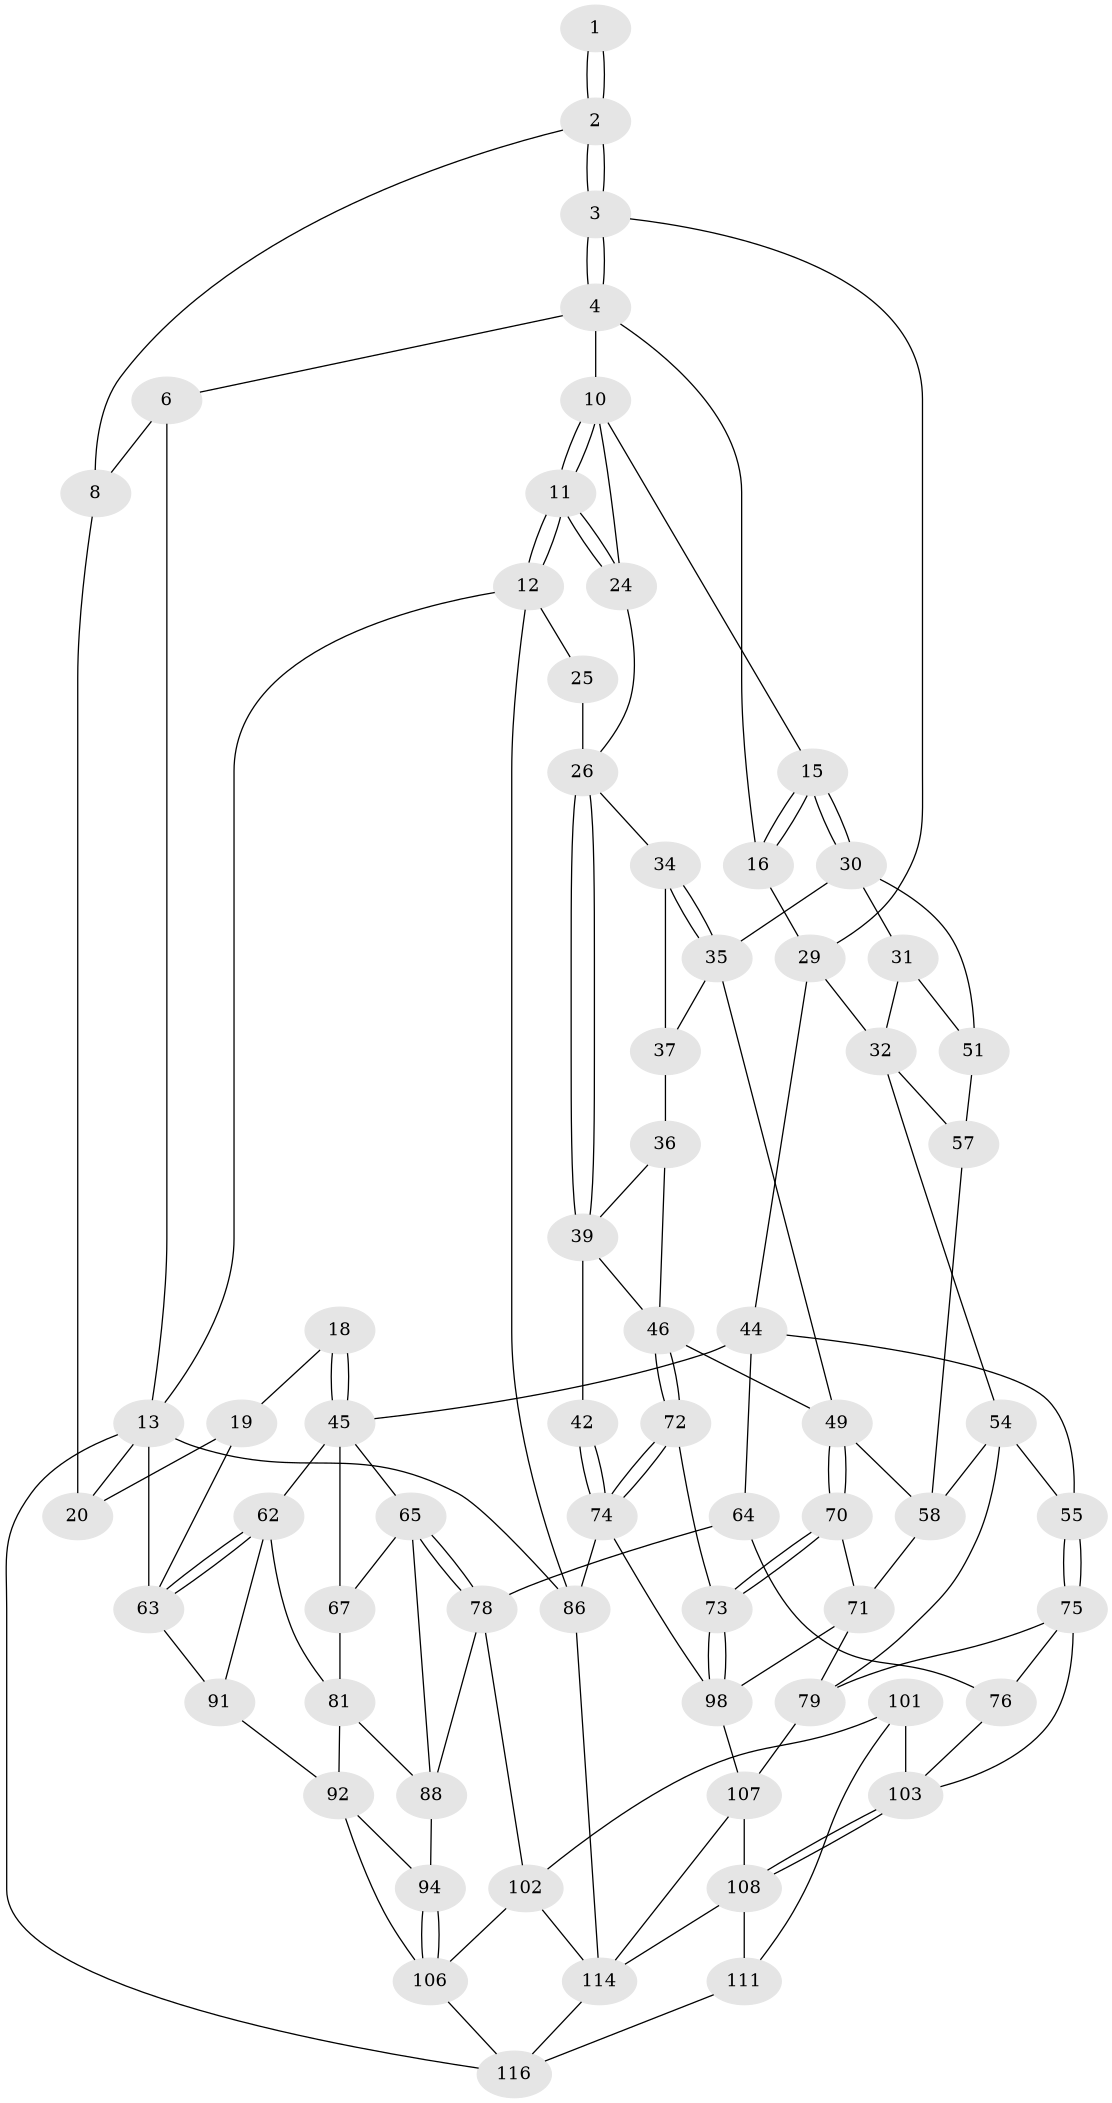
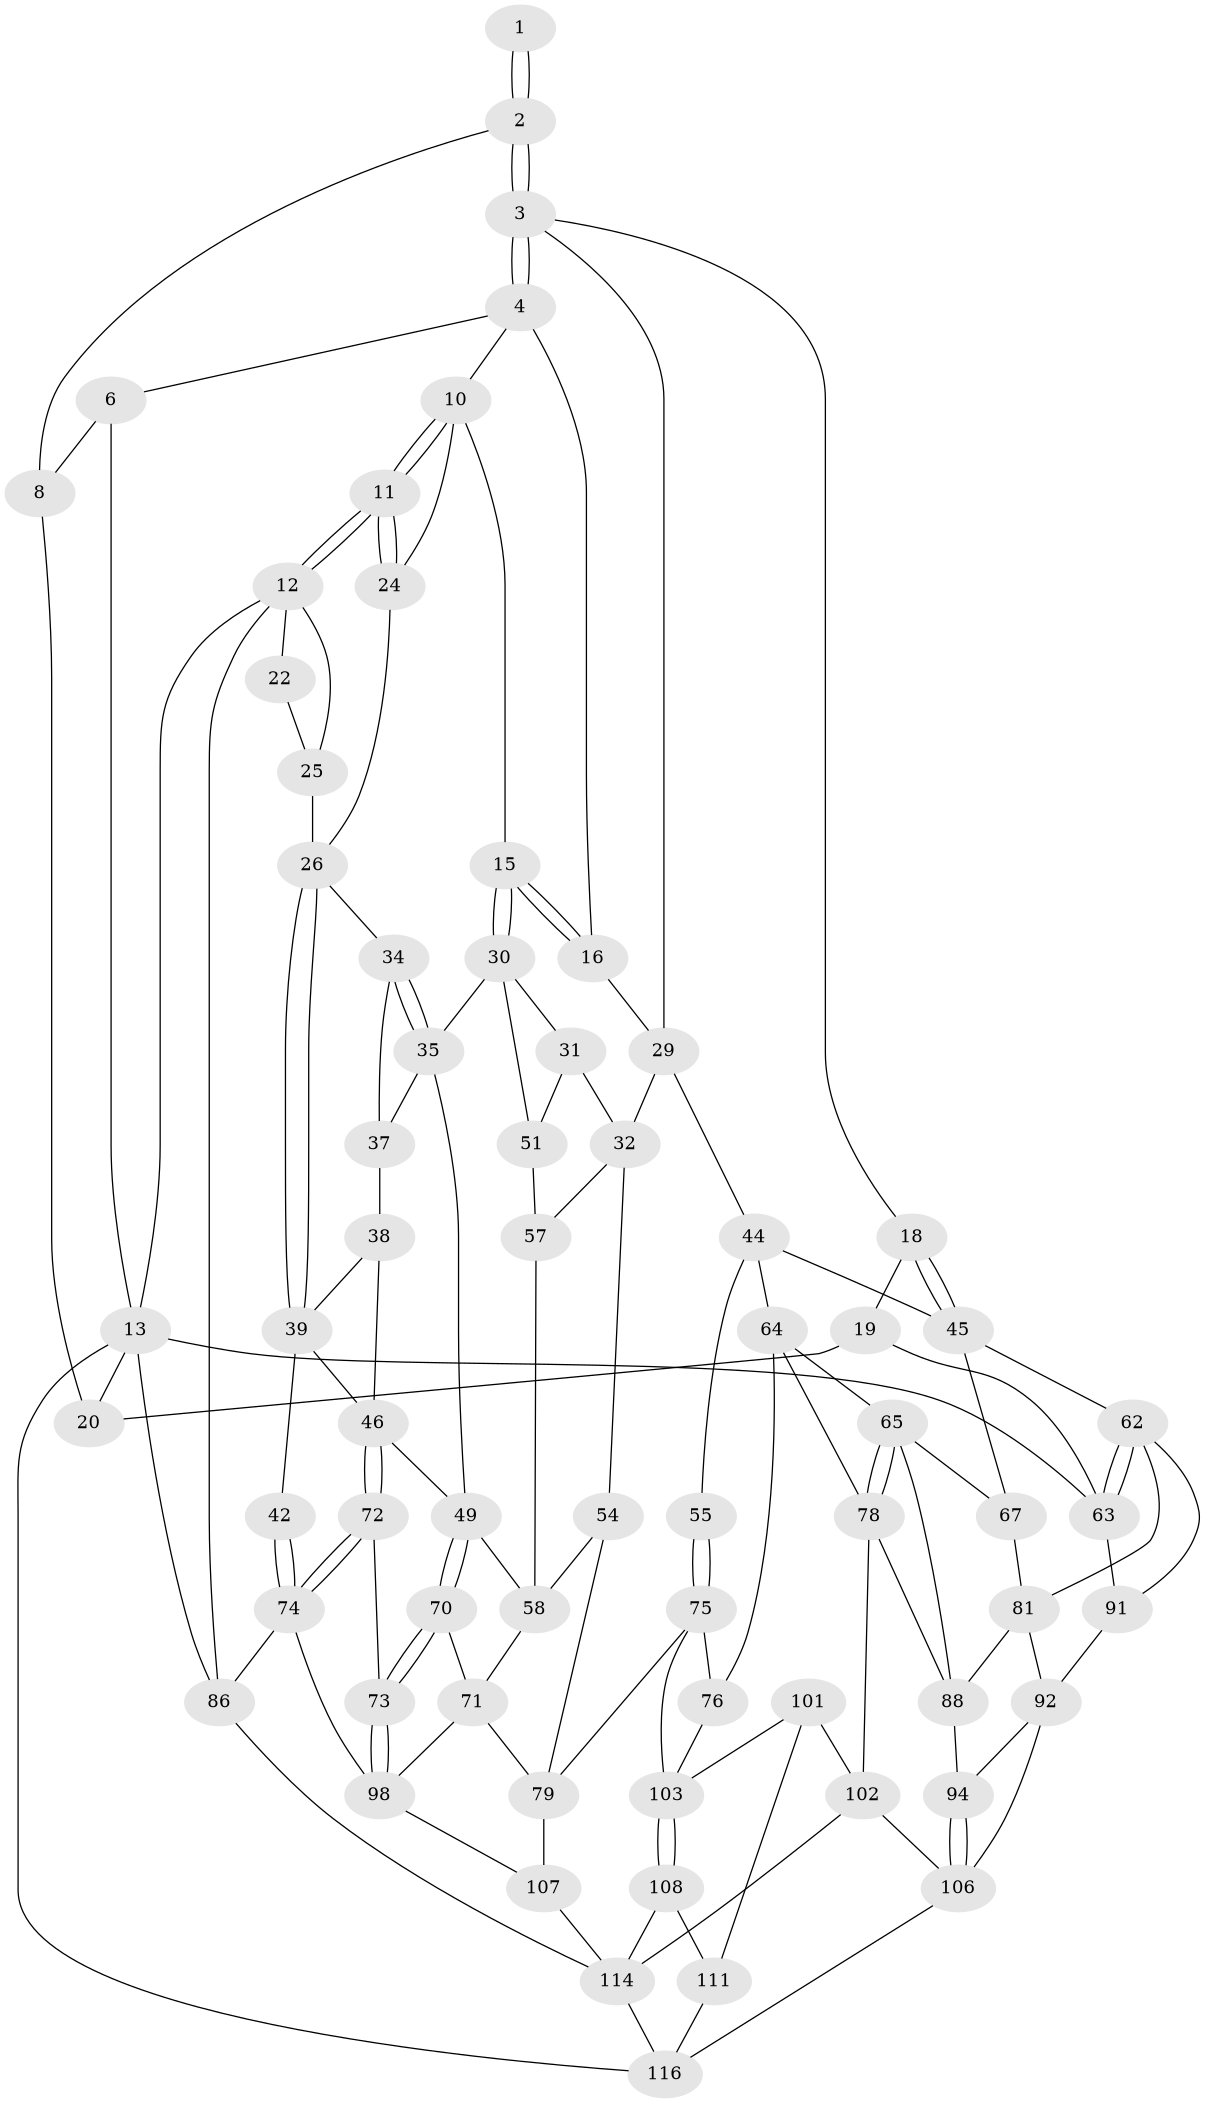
none -> (825, 641)
none -> (280, 679)
(665, 1144) -> (380, 1237)
(1037, 1470) -> none
(380, 1475) -> (823, 1370)
(744, 1842) -> none
